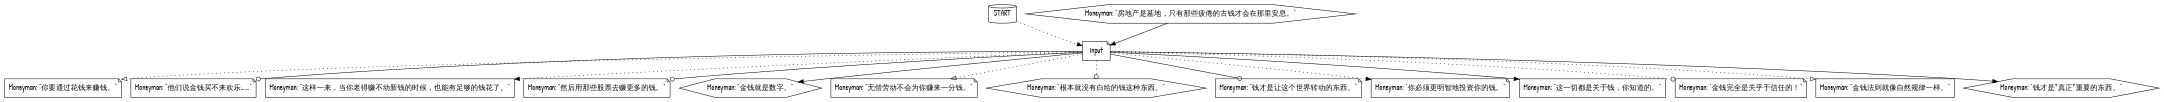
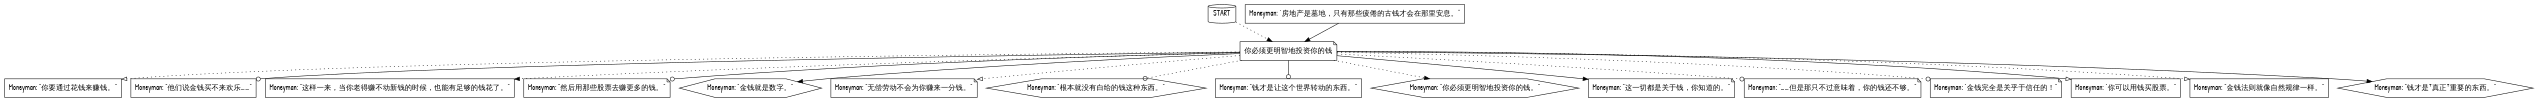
(1191, 14) -> (1355, 14)
(1096, 51) -> (1288, 51)
(63, 88) -> (63, 88)
(193, 88) -> (193, 88)
(1288, 88) -> (1288, 88)
(1440, 88) -> (1475, 88)
(1592, 88) -> (1662, 88)
none -> (1833, 88)
none -> (2126, 88)
